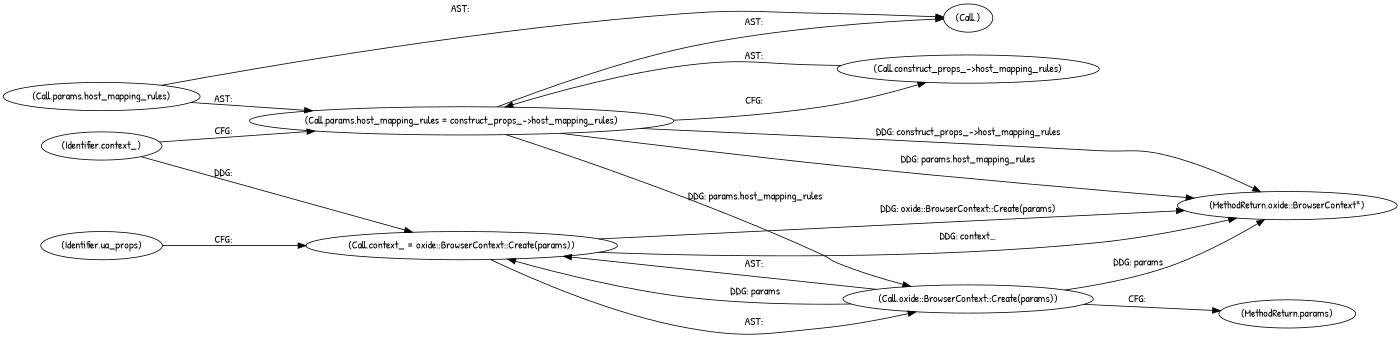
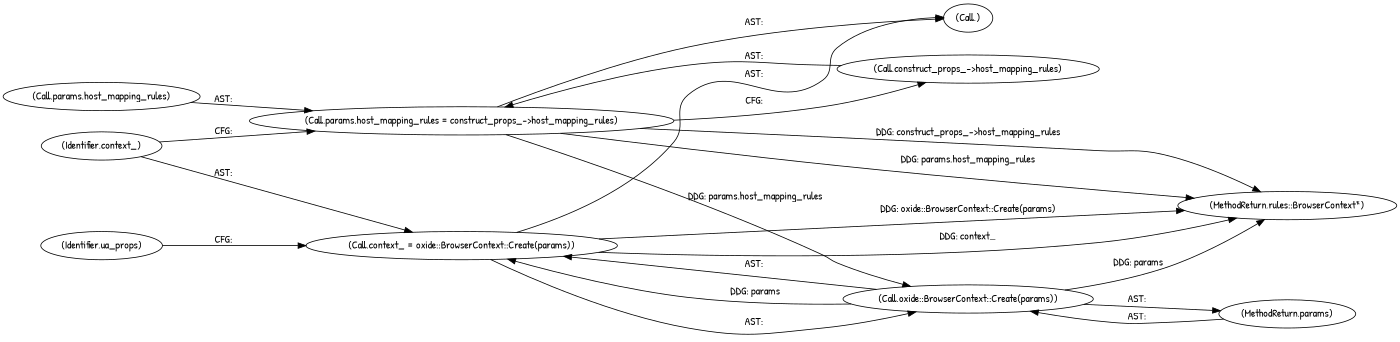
(547, 27) -> (709, 84)
(225, 173) -> (225, 173)
(1287, 206) -> (1287, 206)
(1138, 299) -> (1138, 299)
none -> (1131, 323)
